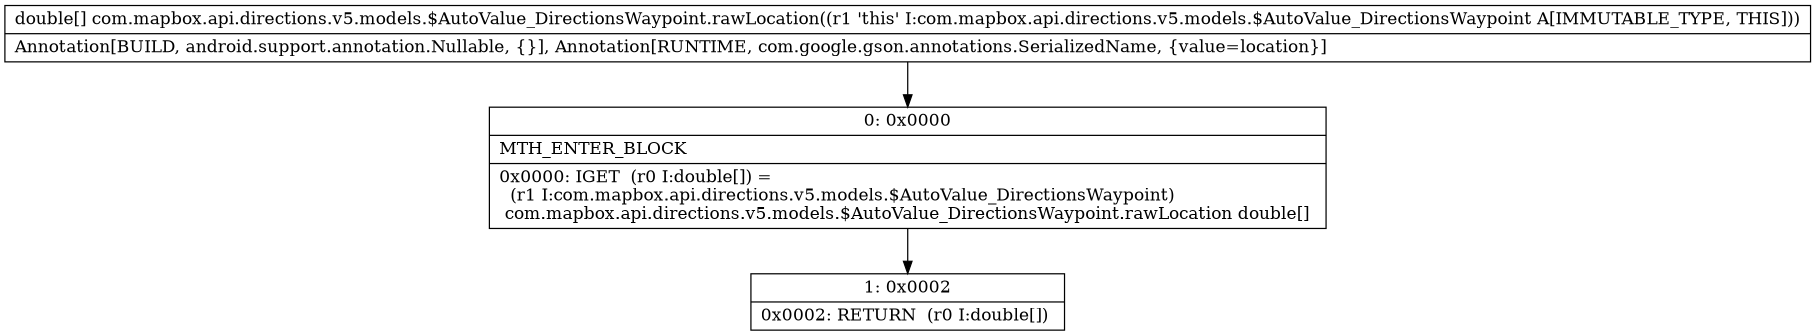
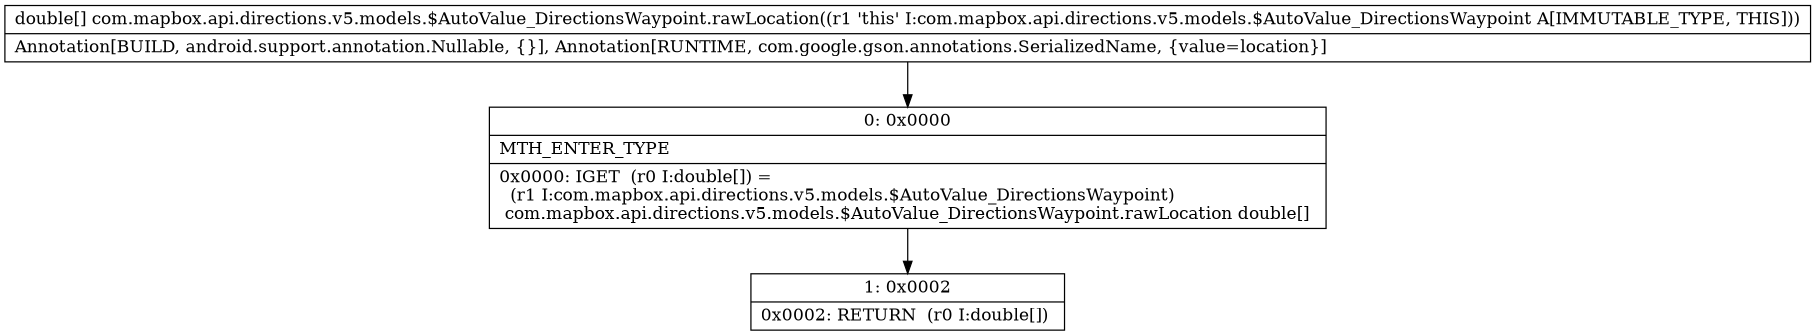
(594, 149) -> (585, 149)
